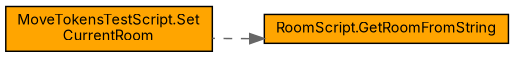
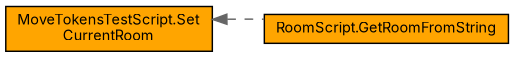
(231, 39) -> (246, 19)
